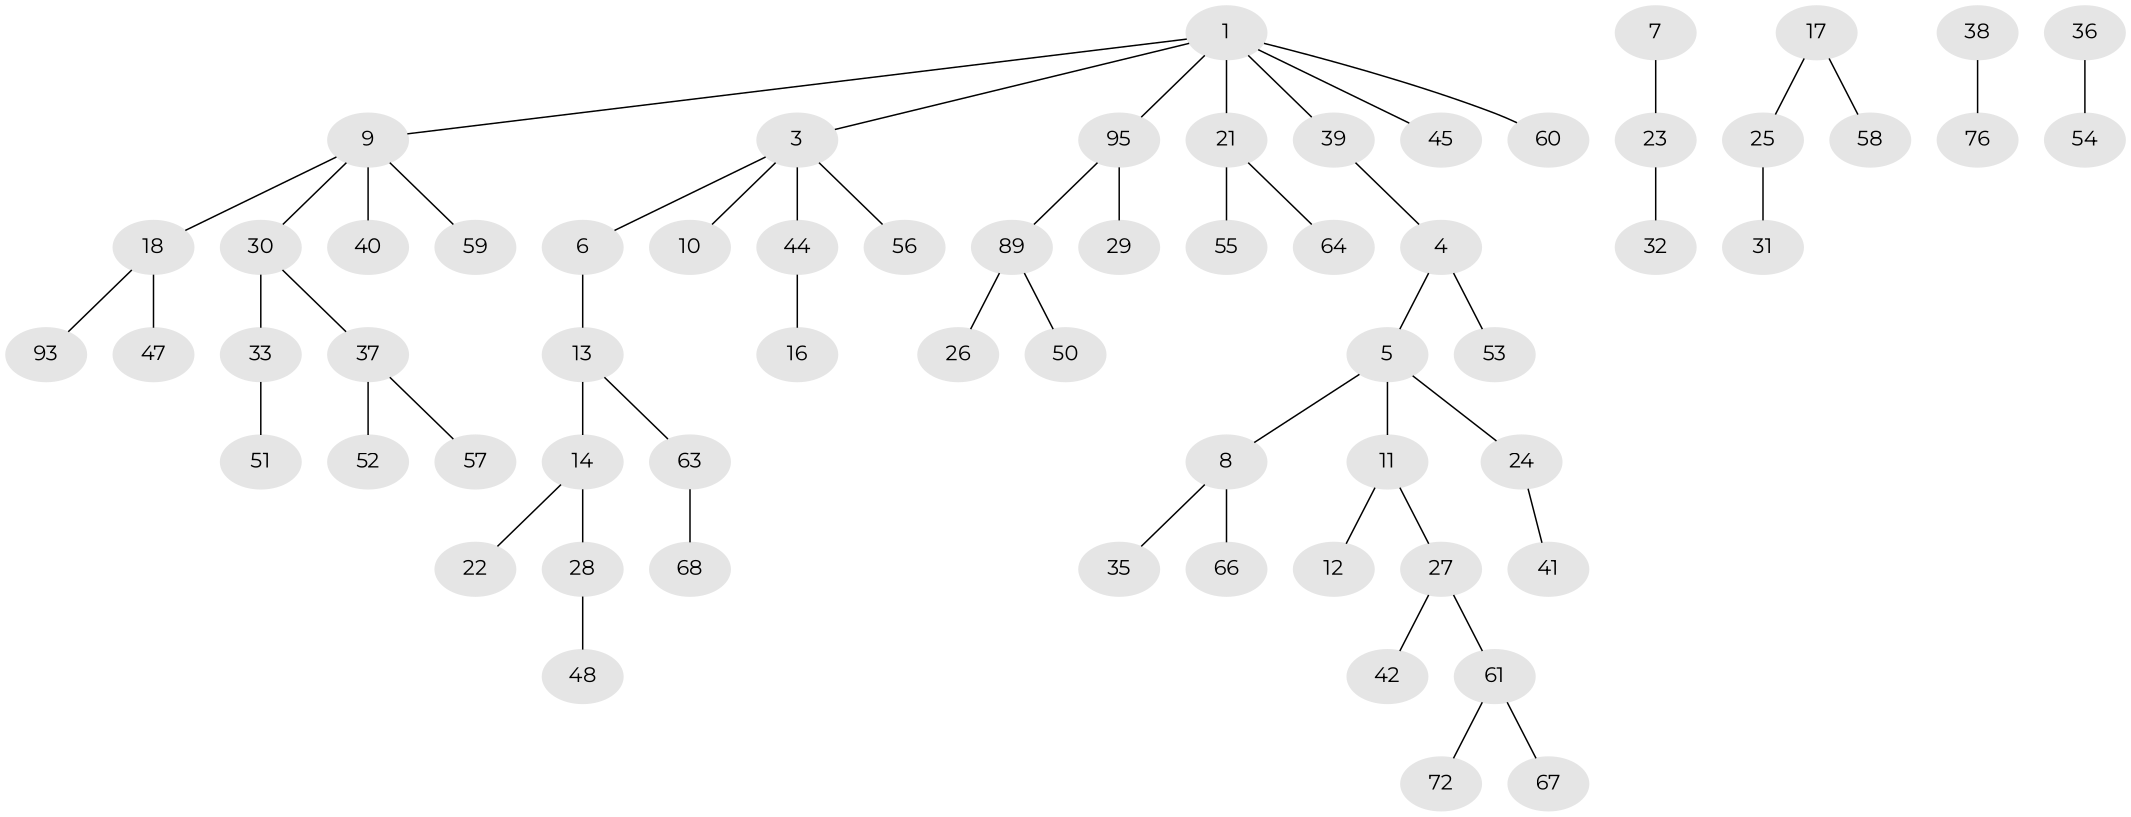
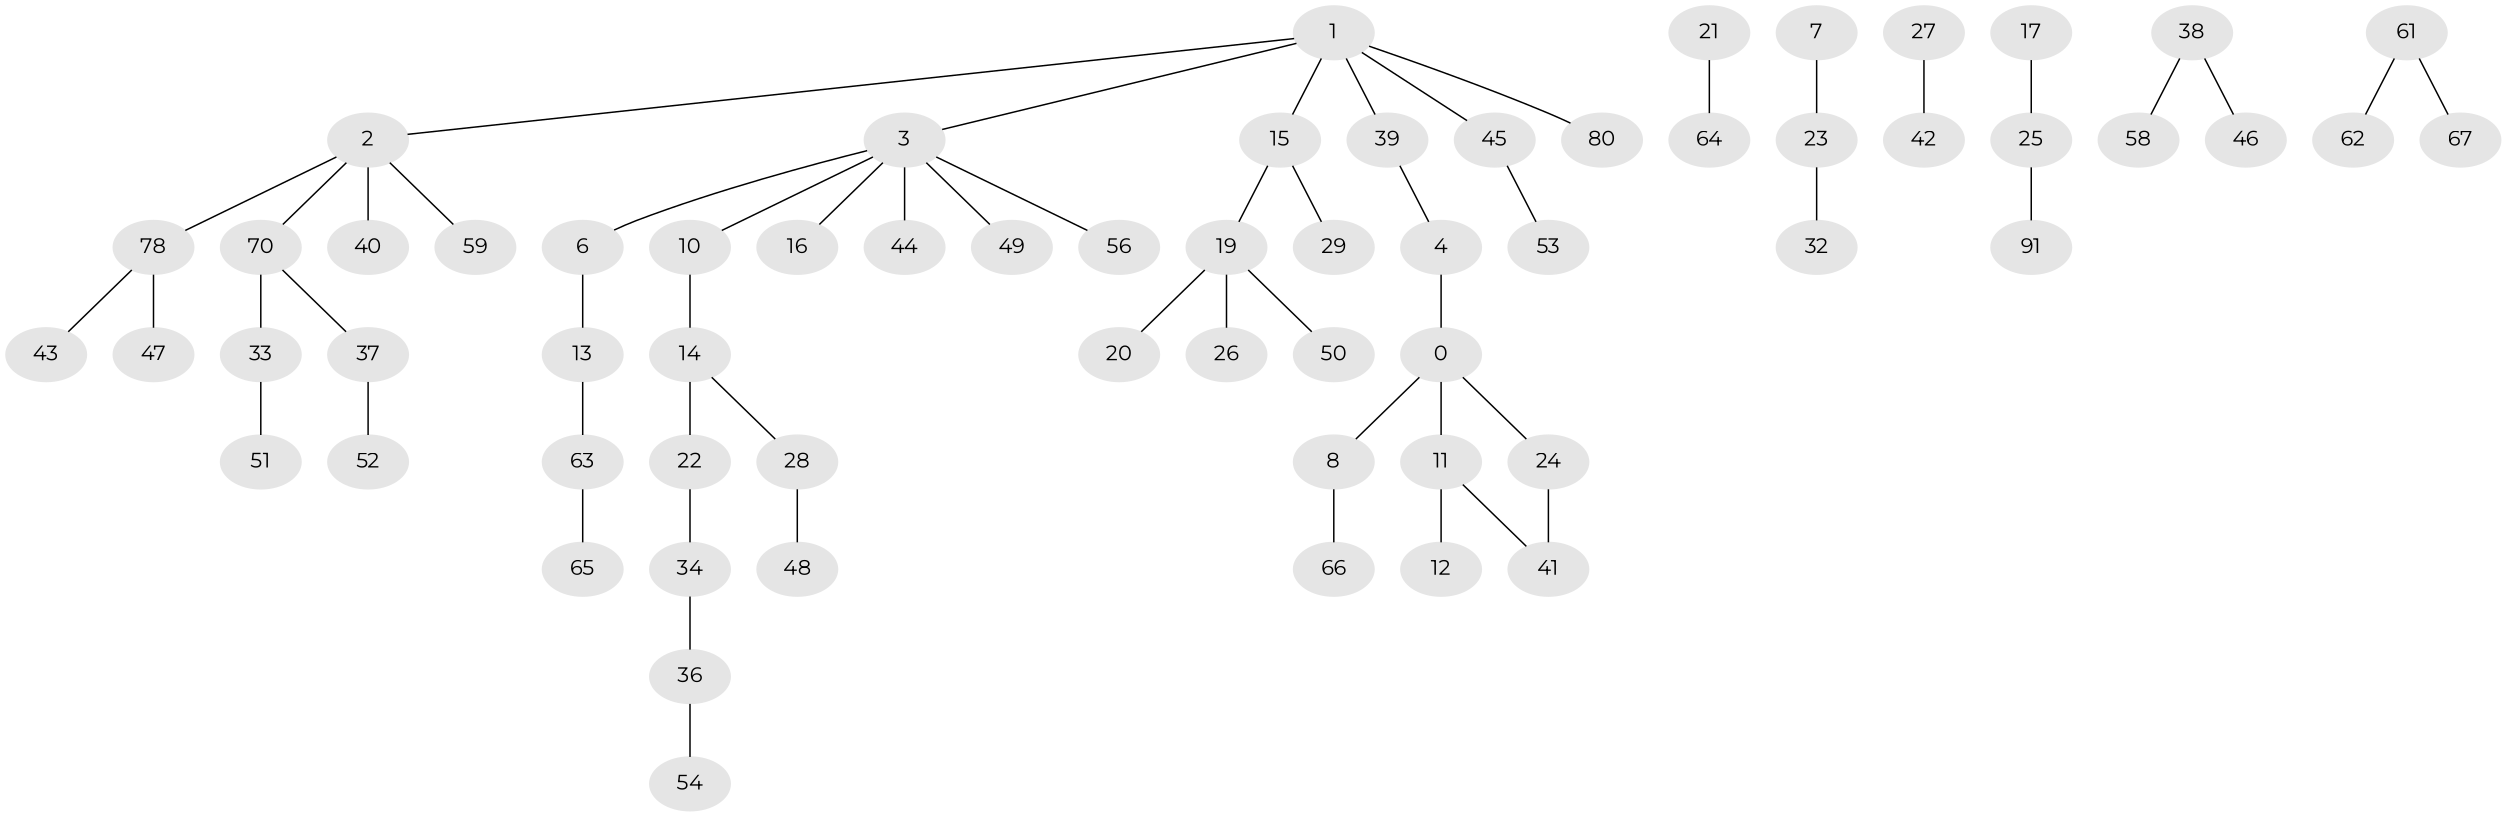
(1844, 86) -> (2165, 86)
(1226, 87) -> none
(368, 140) -> (368, 140)
(1119, 140) -> (1280, 140)
(1548, 140) -> (1602, 140)
(1978, 140) -> (2246, 140)
(153, 247) -> (153, 247)
(261, 247) -> (261, 247)
none -> (1012, 247)
(1012, 247) -> (1226, 247)
(1226, 247) -> none
(1763, 247) -> (2031, 247)
(797, 301) -> (851, 194)
(1468, 301) -> (1522, 194)
(46, 355) -> (46, 355)
none -> (1119, 355)
(1387, 355) -> (1441, 355)
(583, 408) -> (690, 301)
(475, 462) -> none
(1414, 516) -> (1495, 515)
none -> (690, 569)
(690, 569) -> (583, 569)
(1119, 569) -> none
(1468, 623) -> none
(1441, 784) -> (2353, 140)
